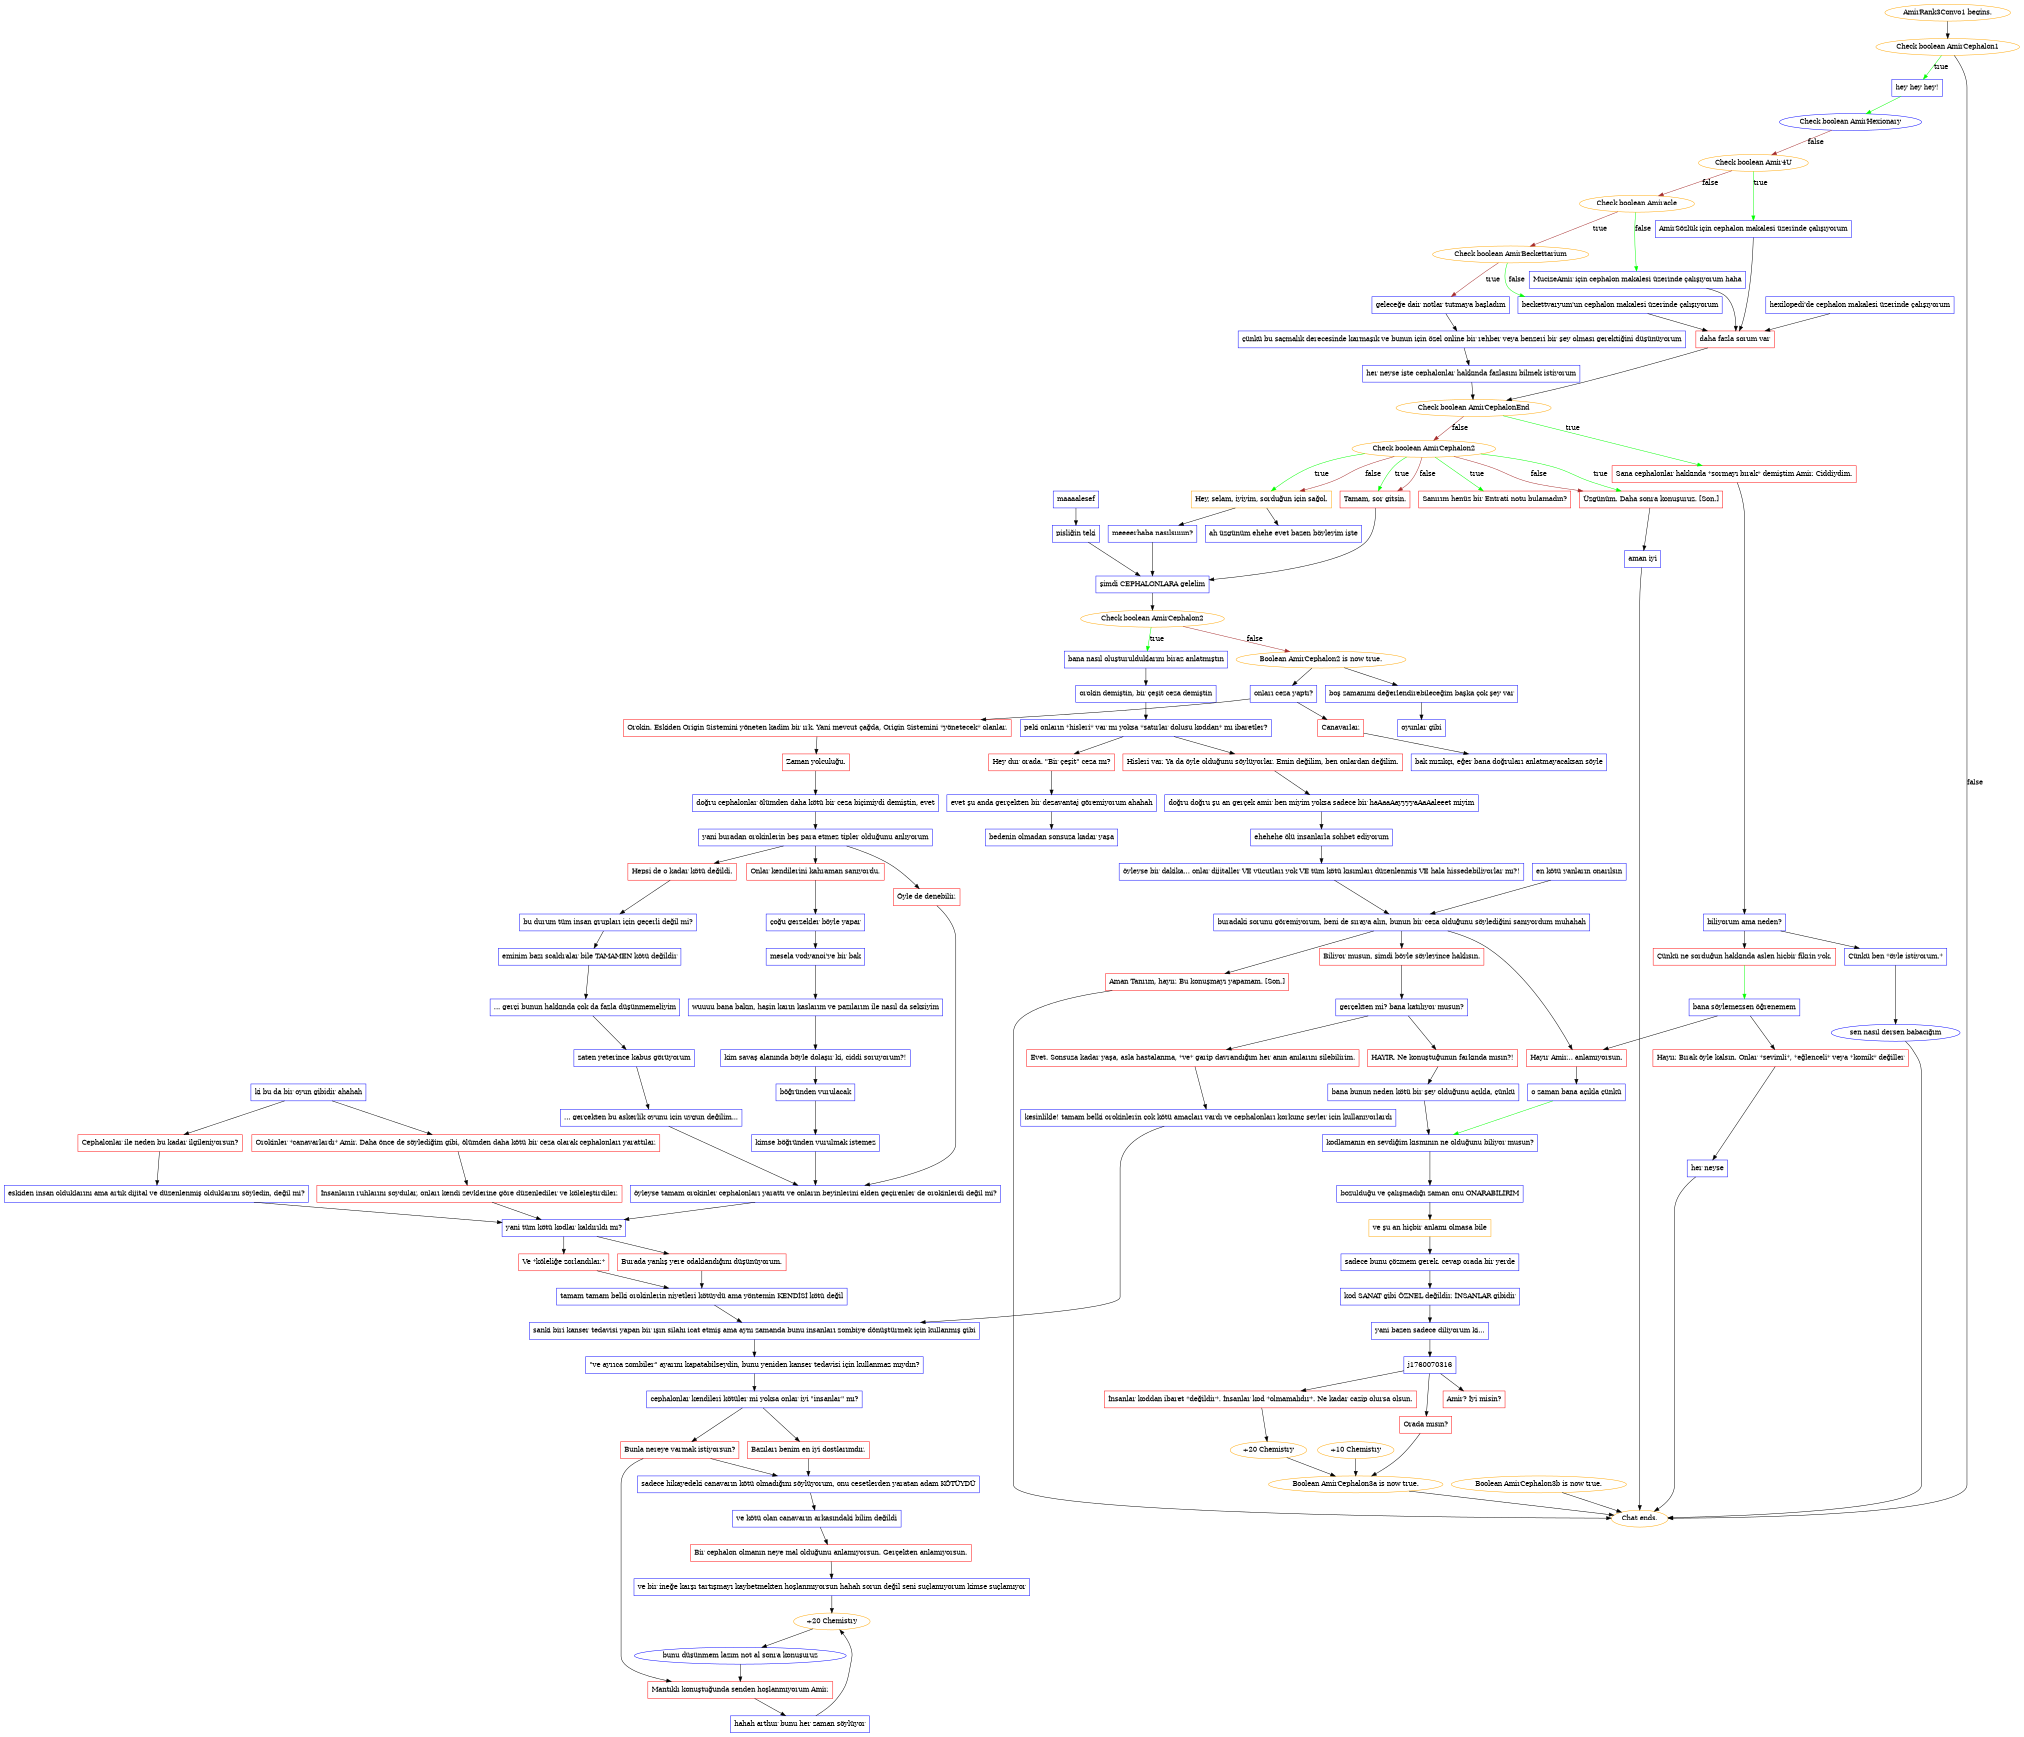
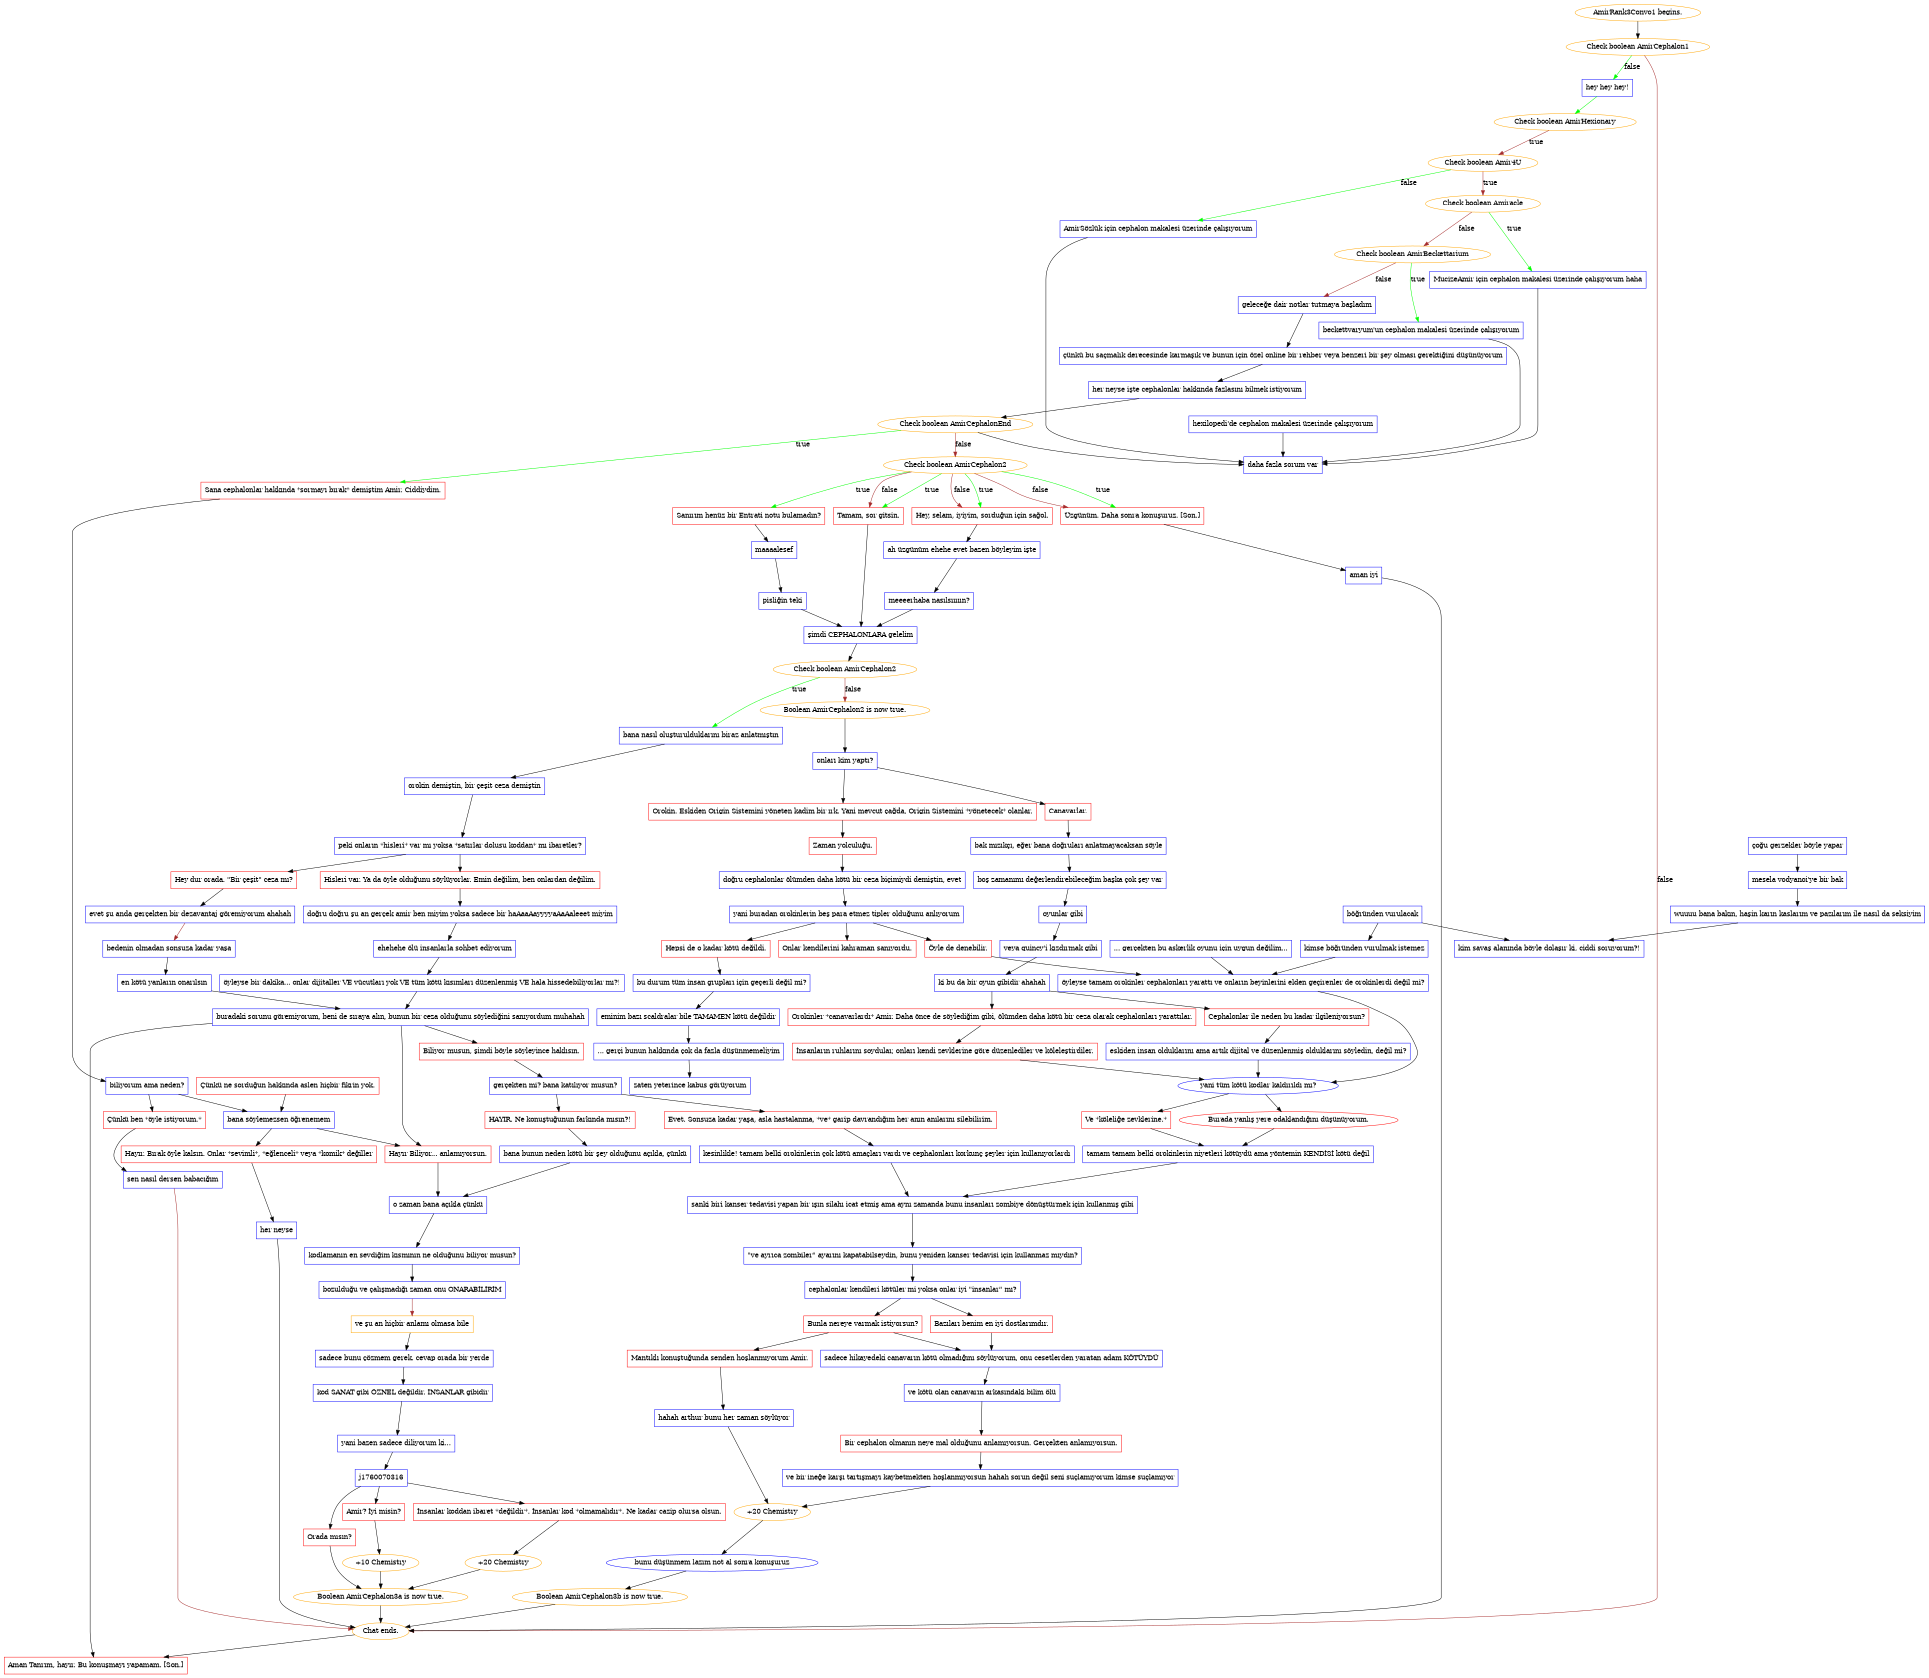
(1941, 67) -> (1632, 67)
(1851, 122) -> (1565, 122)
(1816, 142) -> (1536, 142)
(1710, 183) -> (1490, 183)
(1761, 183) -> (1409, 183)
(1600, 229) -> (1467, 229)
(1643, 229) -> (1514, 229)
(1493, 280) -> (1383, 280)
(1517, 280) -> (1418, 280)
(1735, 339) -> (1283, 465)
(1610, 375) -> (1107, 457)
(1261, 499) -> (982, 516)
(1209, 516) -> (947, 573)
none -> (760, 531)
(1369, 676) -> (1069, 861)
(1283, 694) -> (845, 761)
(1052, 818) -> (181, 930)
(815, 895) -> none
(1967, 919) -> (1657, 1447)
(1744, 937) -> (210, 1102)
none -> (1051, 949)
(1896, 957) -> (154, 1120)
none -> (167, 964)
(1744, 980) -> (284, 1101)
(1896, 1033) -> (173, 1180)
(1576, 1058) -> (438, 1154)
(815, 1073) -> (1463, 931)
(642, 1086) -> none
(1426, 1115) -> (519, 1179)
(1505, 1117) -> (426, 1228)
(1430, 1209) -> (412, 1305)
(564, 1228) -> (1258, 1086)
(564, 1262) -> (1126, 1120)
(702, 1262) -> (1289, 1120)
(1921, 1388) -> (178, 1481)
(1027, 1492) -> (262, 1646)
(817, 1519) -> (982, 1393)
none -> (377, 1535)
(740, 1671) -> (658, 1579)
